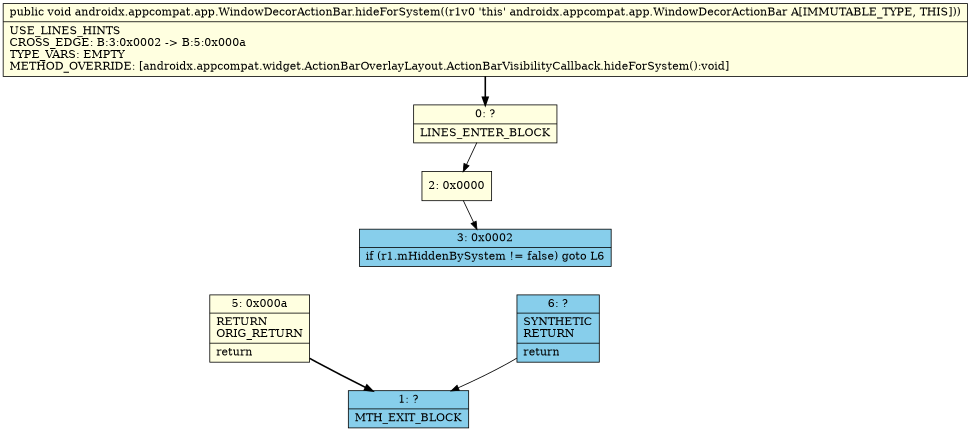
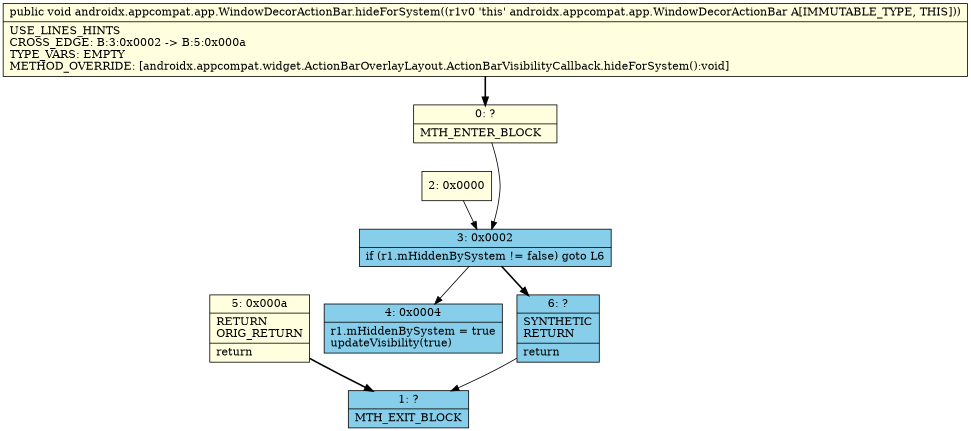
(485, 133) -> (481, 133)
(472, 153) -> (500, 182)
none -> (512, 278)
none -> (413, 329)
